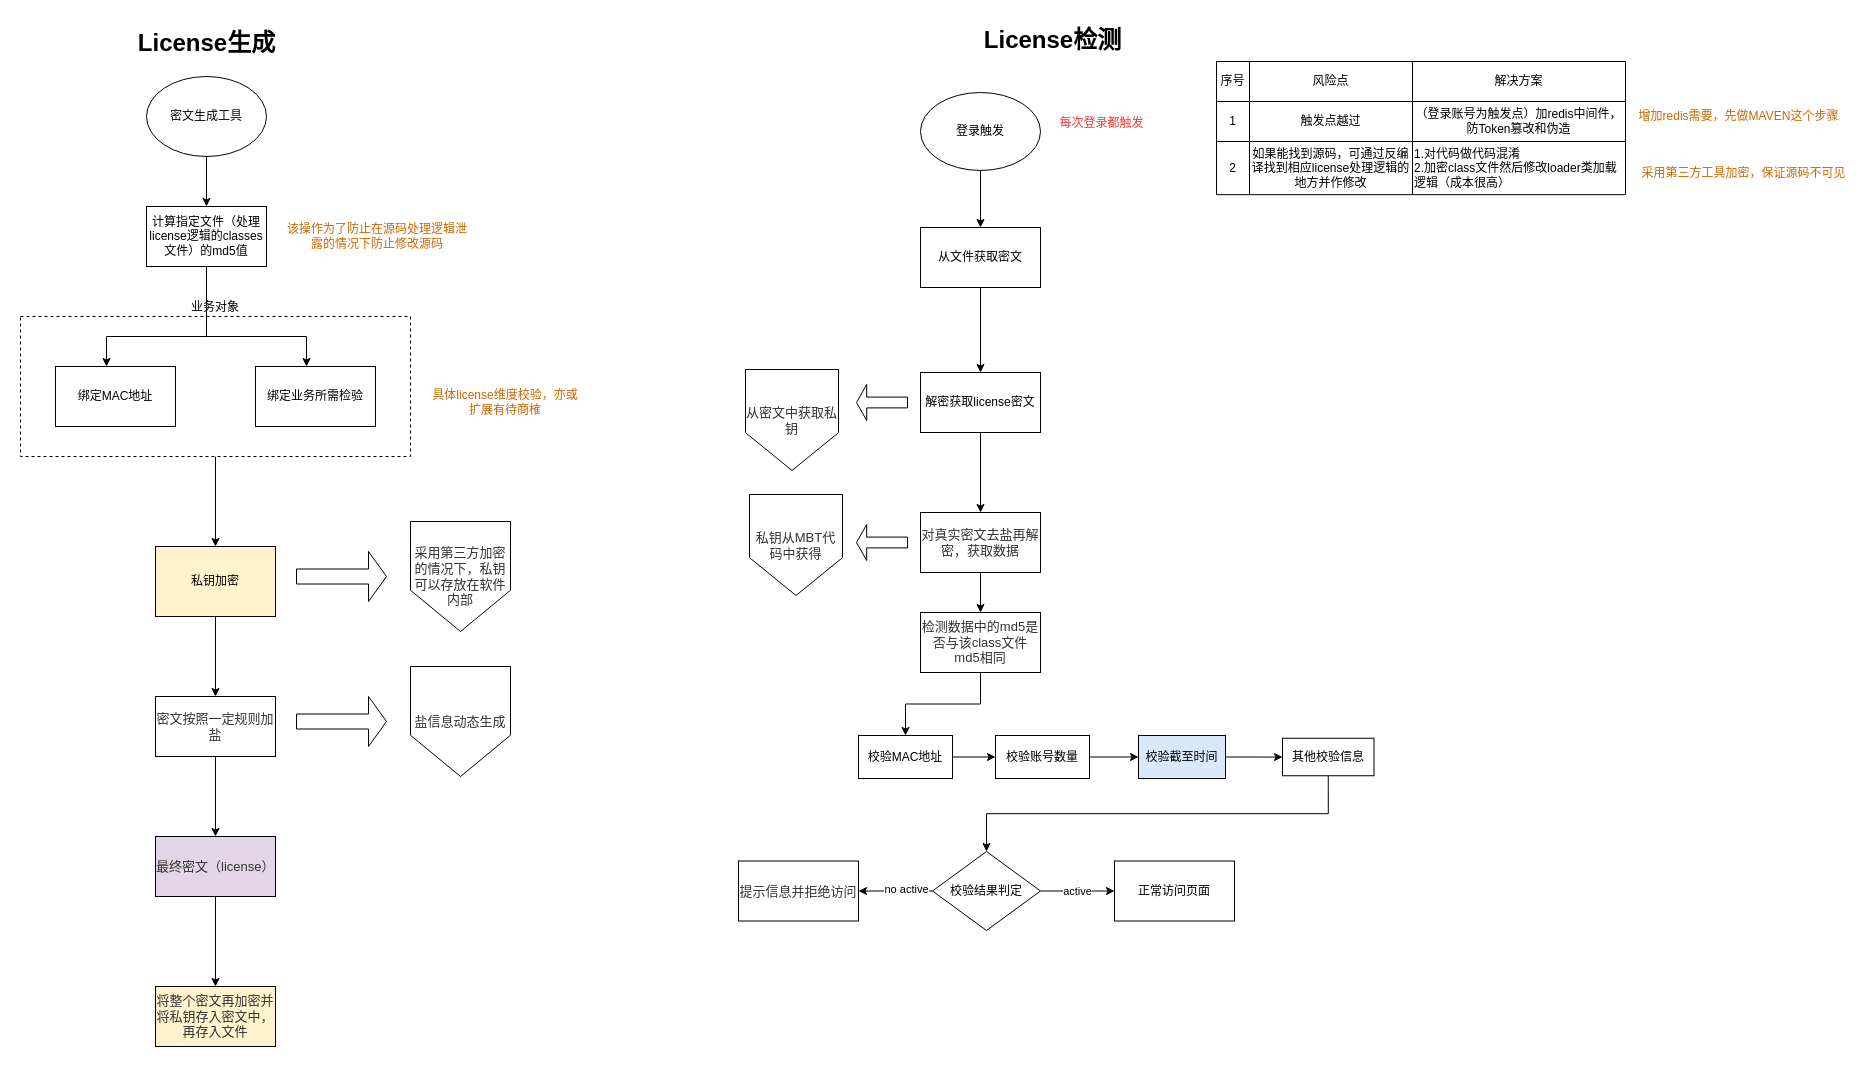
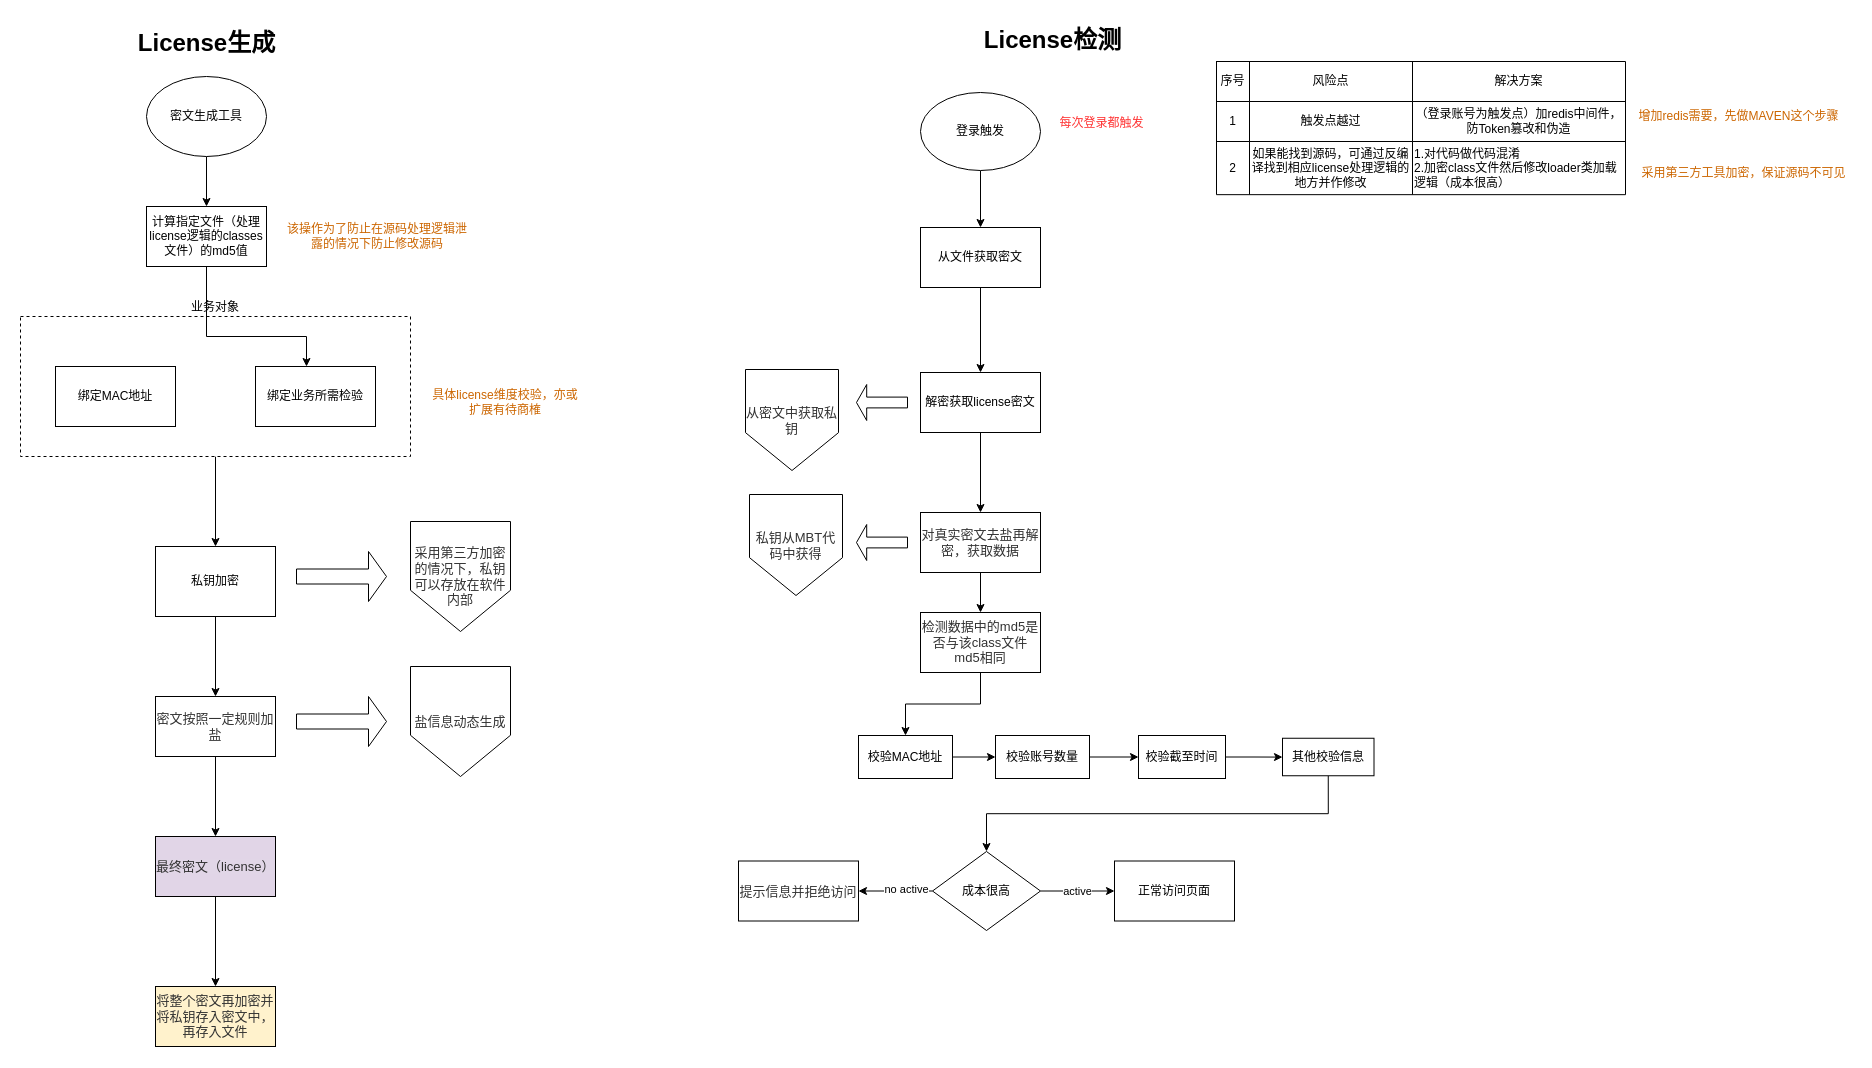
(145, 337) -> none
(216, 582) -> (216, 582)
(1182, 757) -> (1182, 757)
(987, 892) -> (987, 892)
